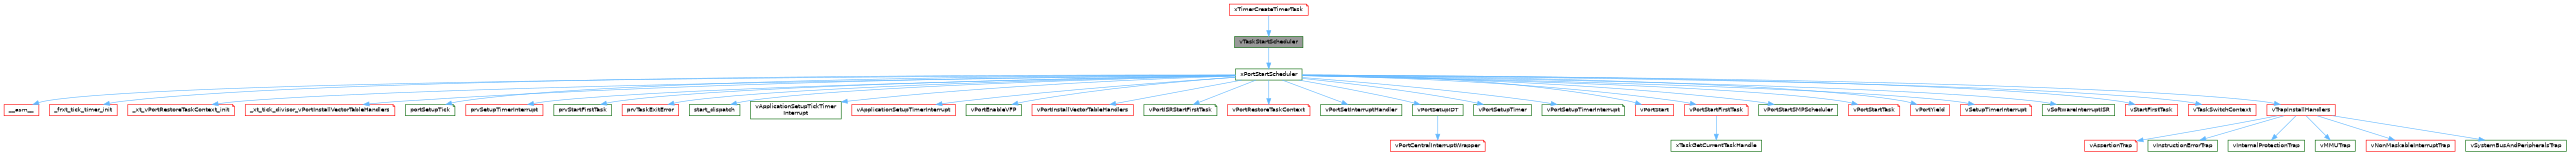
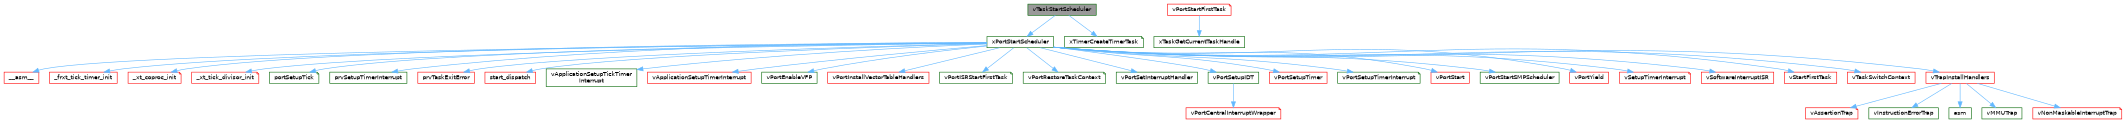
(1269, 10) -> (1104, 42)
(1269, 23) -> (1080, 24)
(1497, 84) -> none
(181, 110) -> (155, 78)
(320, 110) -> (225, 78)
(504, 110) -> (368, 78)
(583, 110) -> none
(715, 110) -> (510, 78)
(1269, 110) -> (1064, 78)
(1503, 110) -> (1298, 78)
(1874, 110) -> none
(2078, 110) -> (1738, 78)
(2266, 146) -> (1960, 113)
(2411, 146) -> (2077, 113)
(2516, 146) -> none
